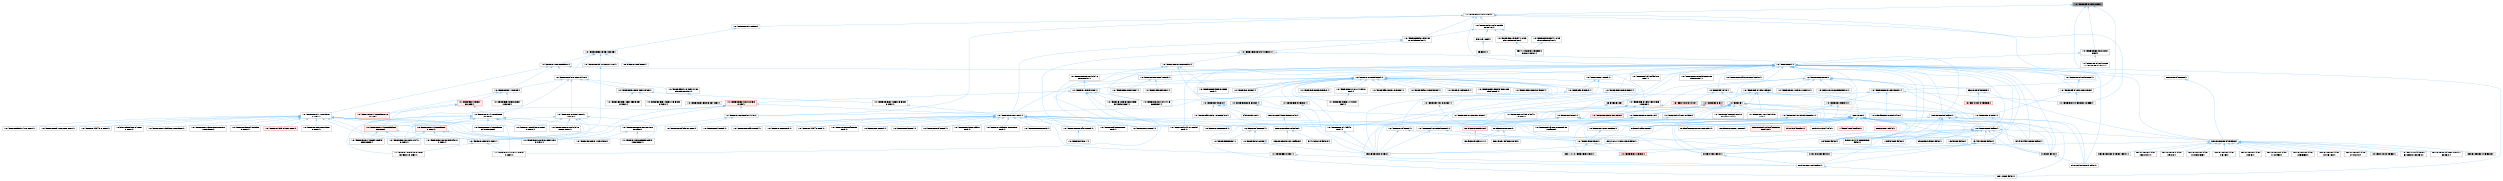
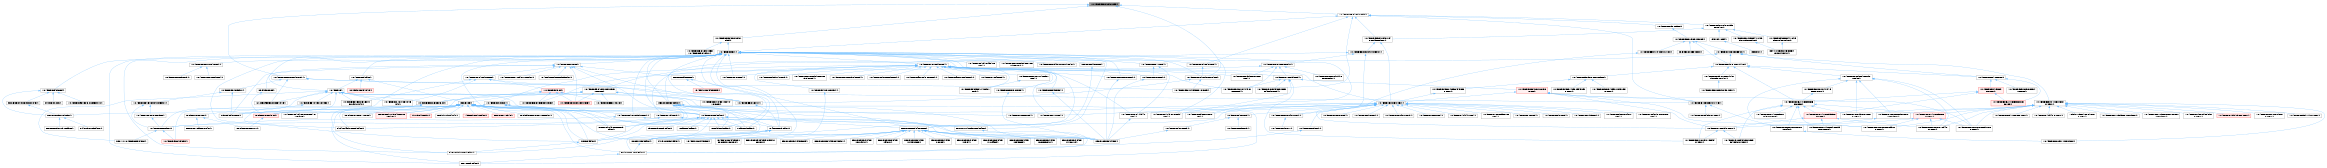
none -> (773, 78)
(1085, 87) -> (1283, 71)
none -> (609, 103)
(528, 122) -> (1807, 97)
(637, 136) -> (1841, 122)
(2329, 154) -> (1045, 141)
